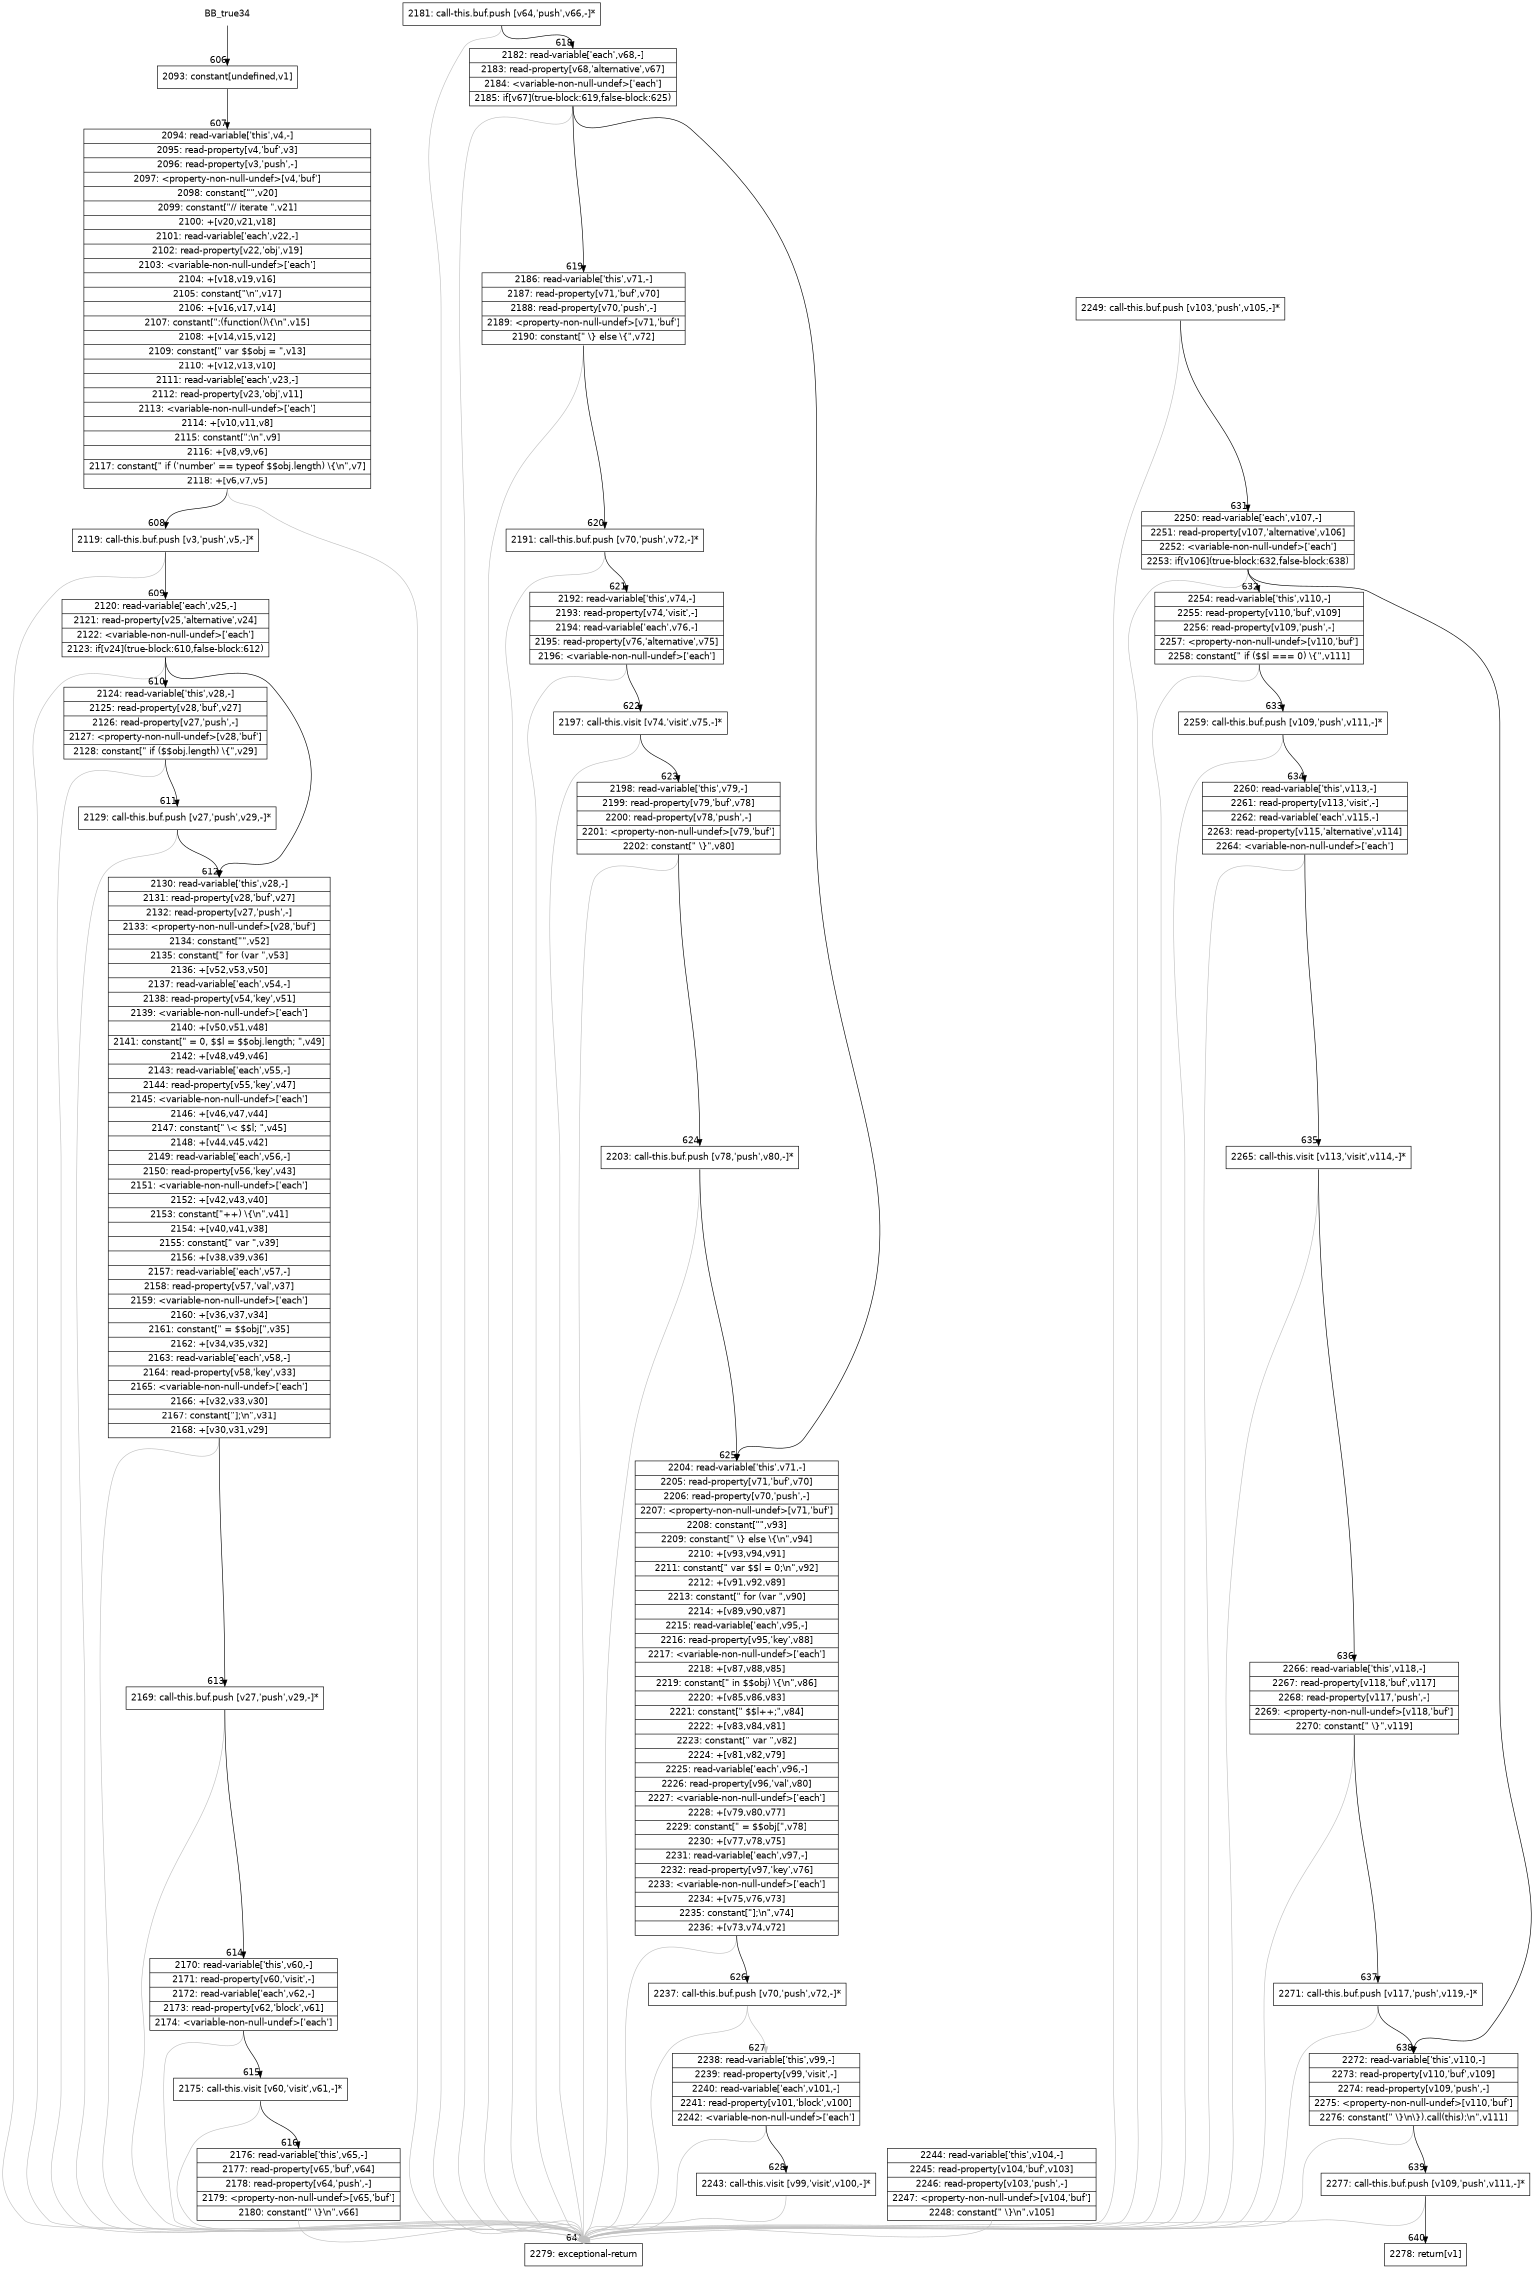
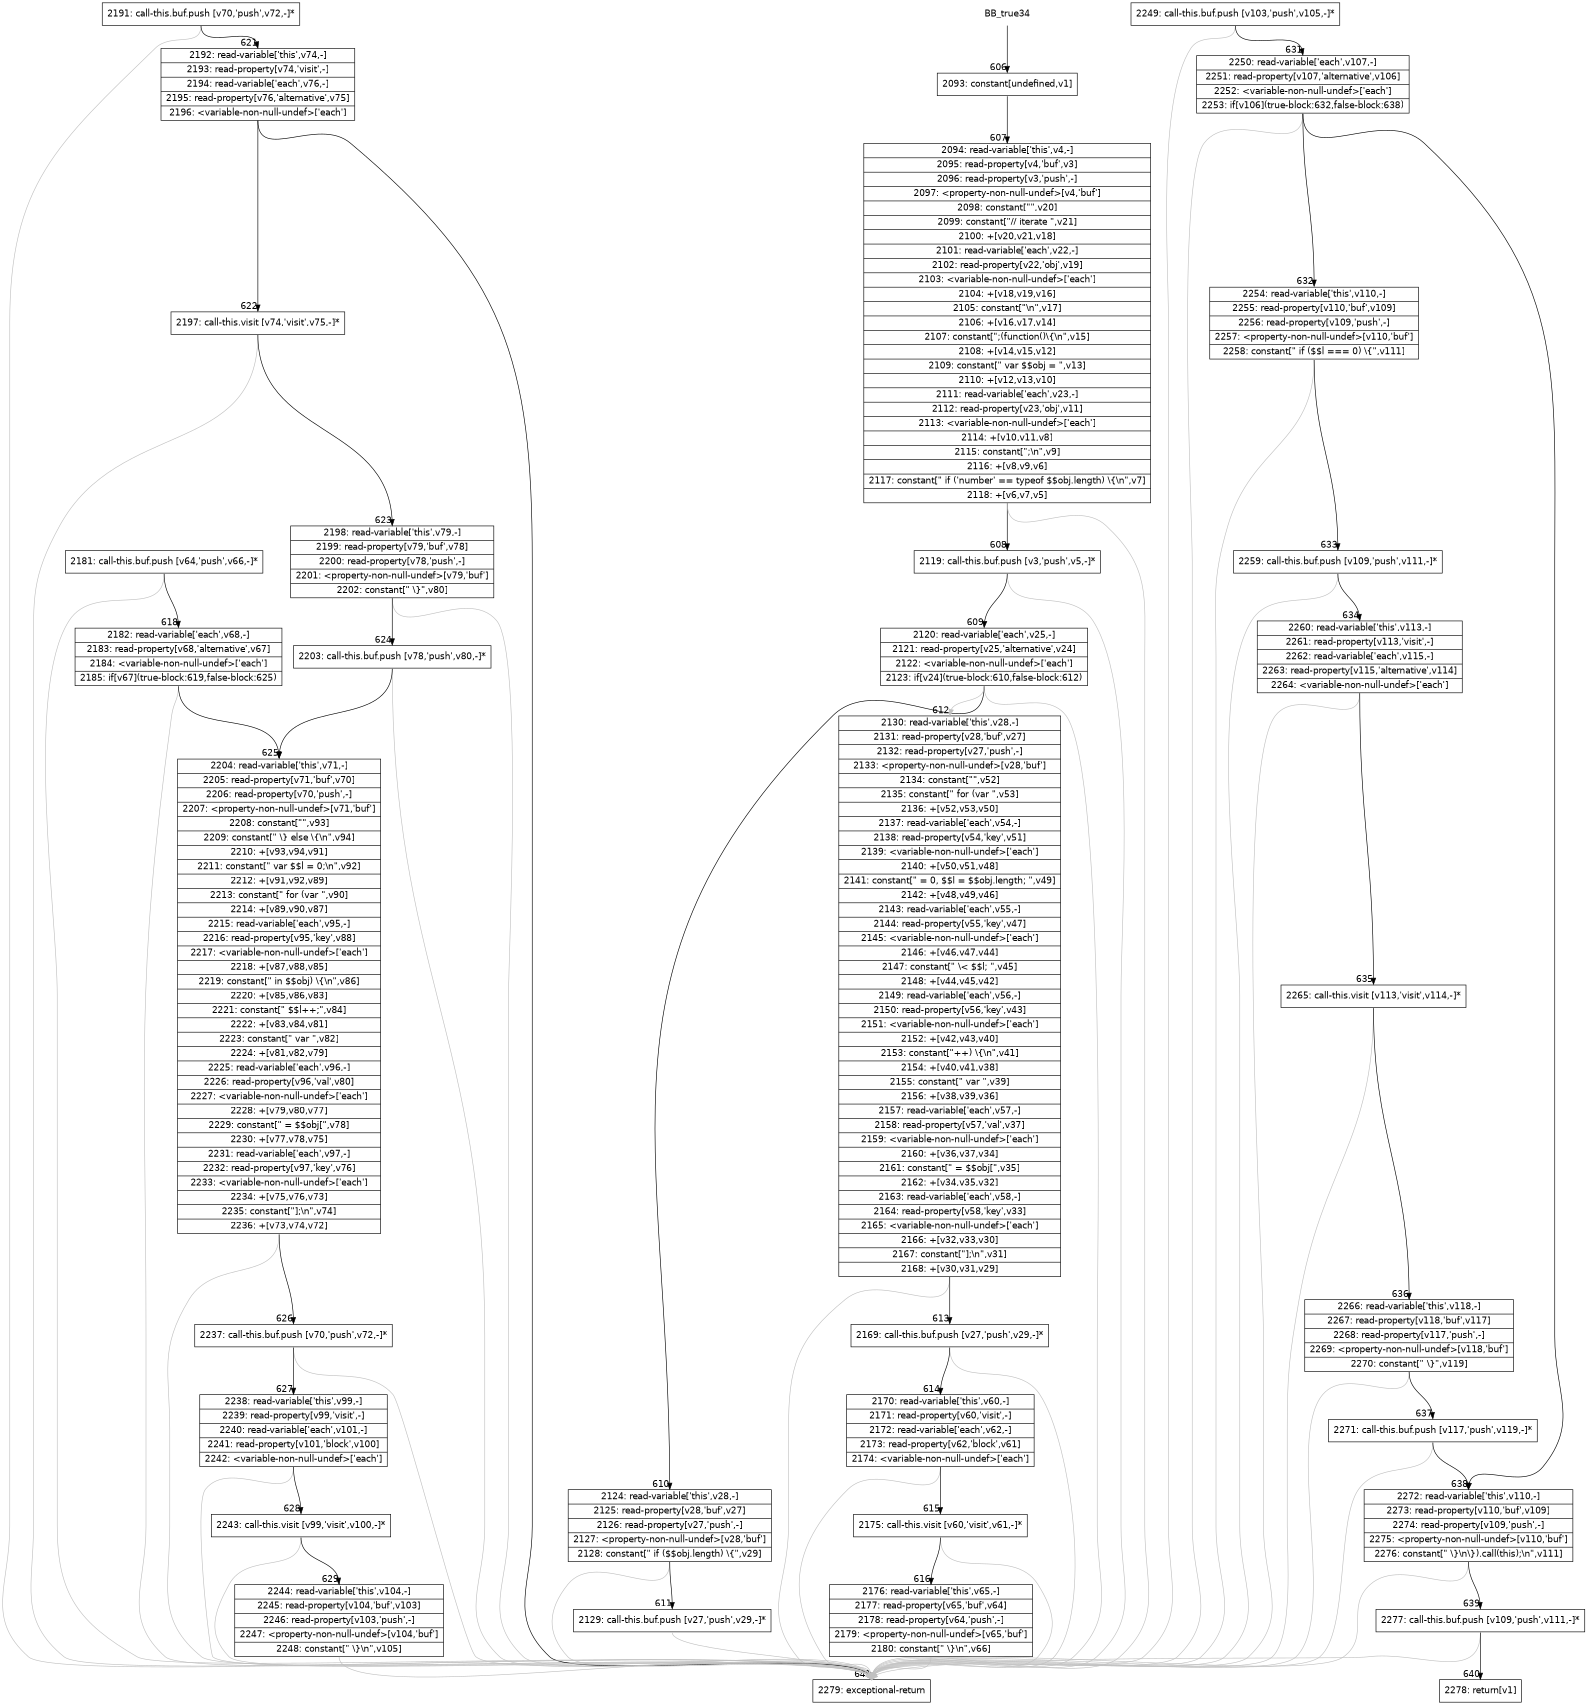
(584, 309) -> none
(305, 741) -> (970, 700)
(195, 852) -> none
(536, 1419) -> (532, 982)
none -> (317, 1559)
(755, 2027) -> (294, 1368)
